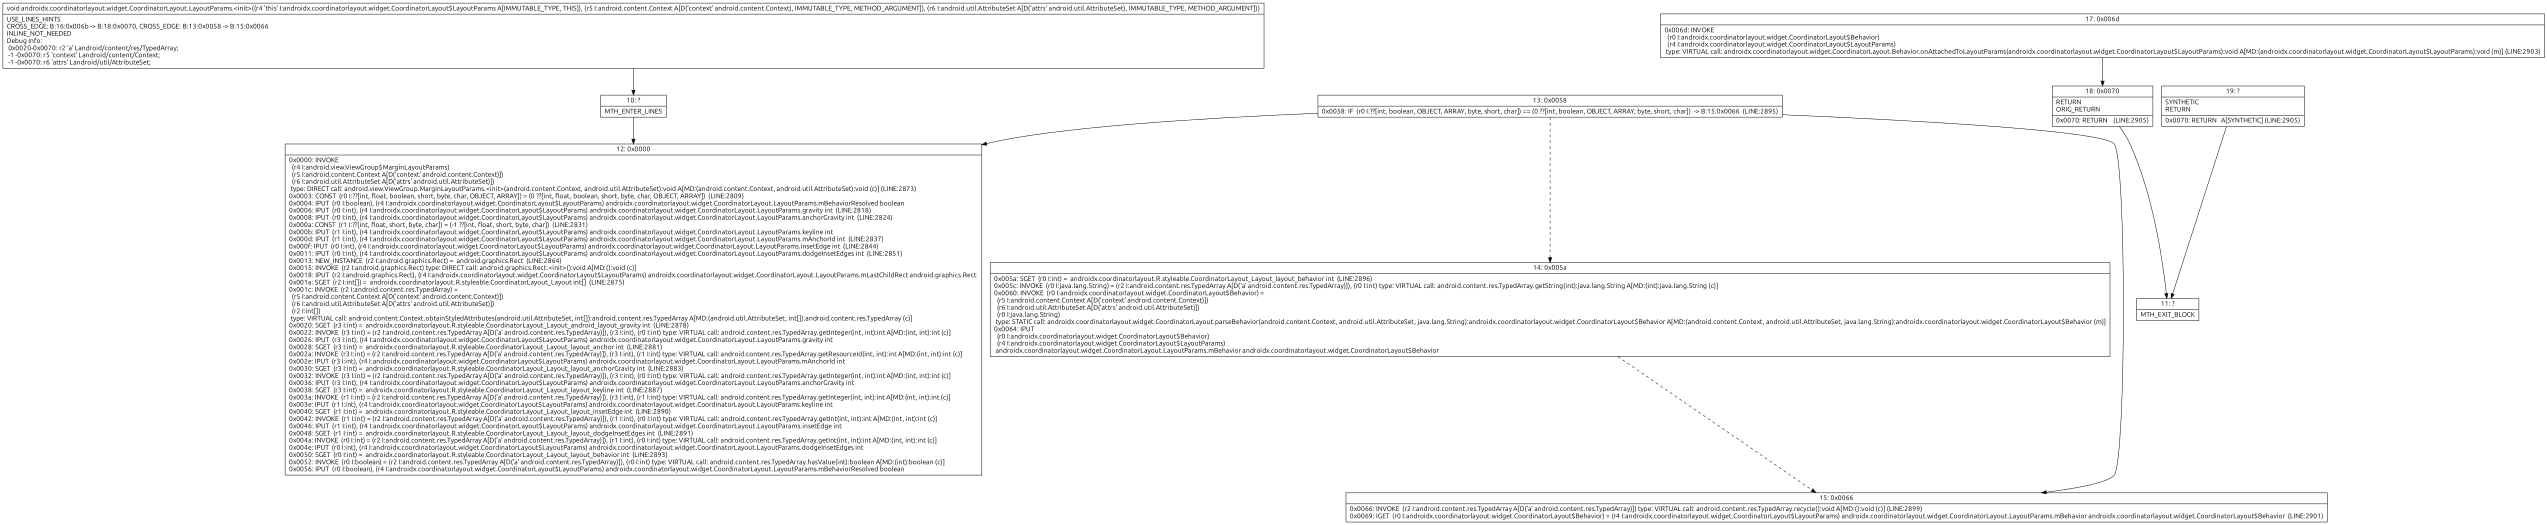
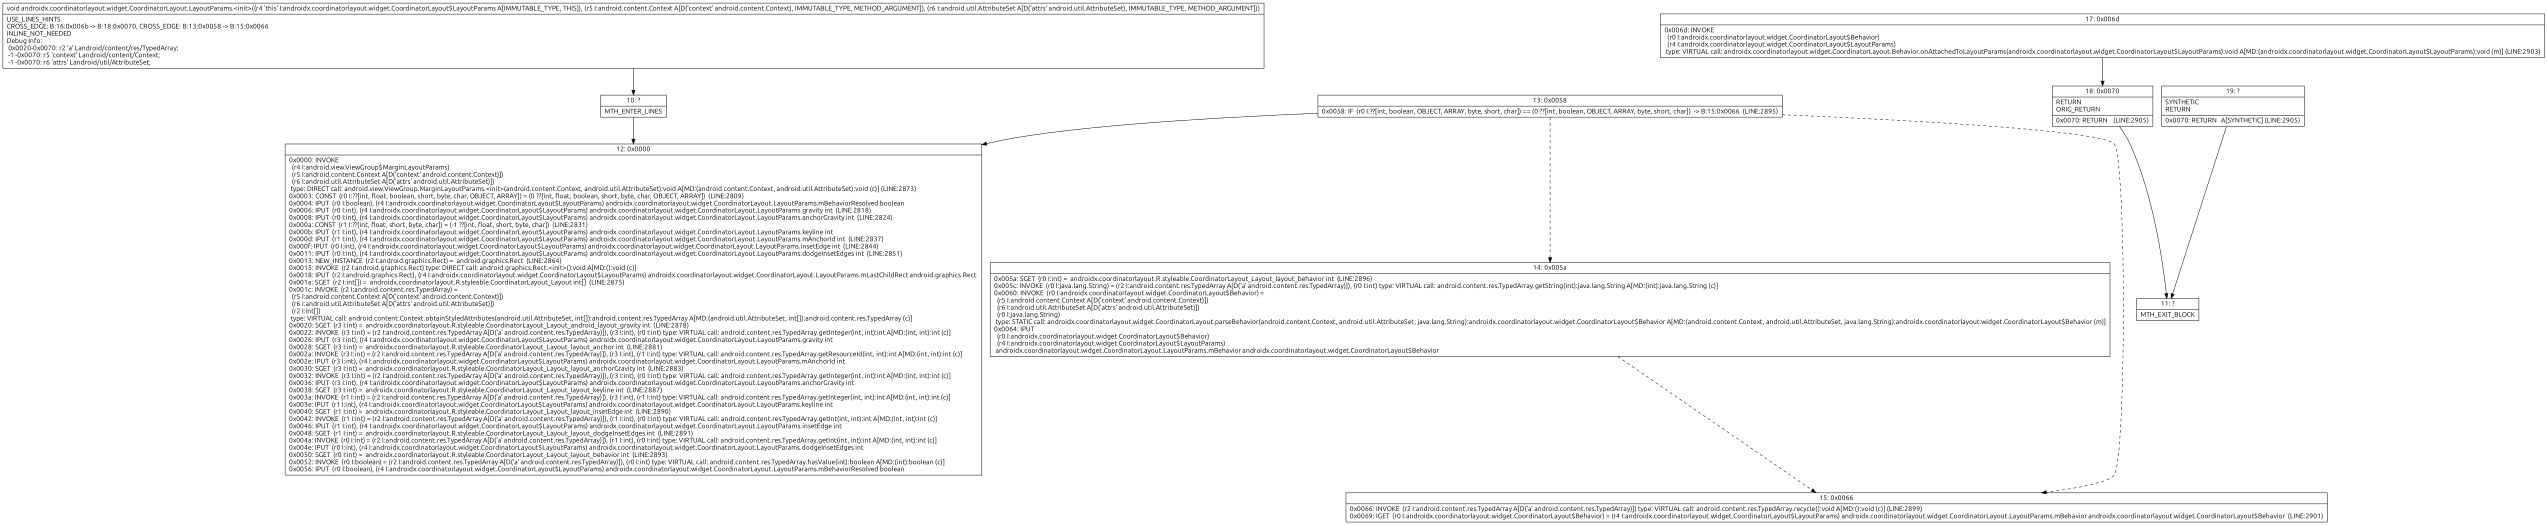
(2119, 178) -> (2119, 178)
